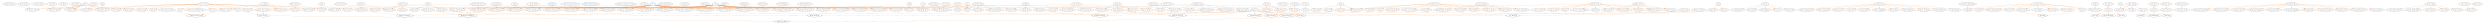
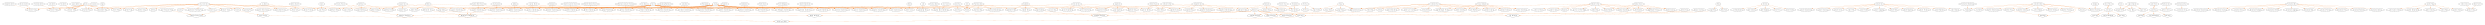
(1177, 16) -> none
